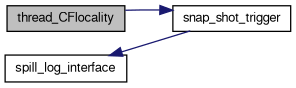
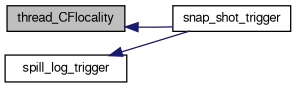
(143, 10) -> (155, 27)
(66, 69) -> (66, 69)
